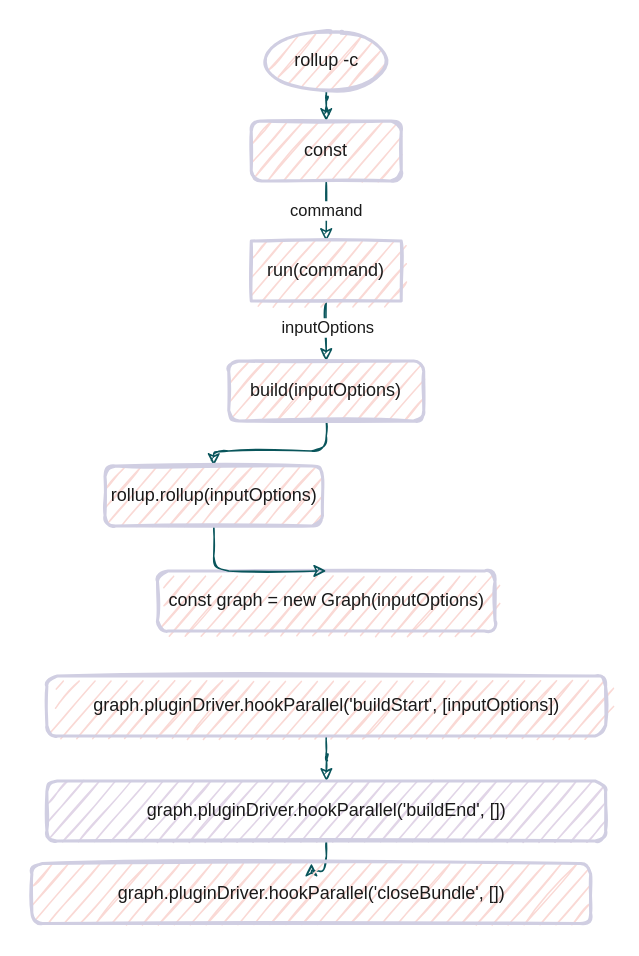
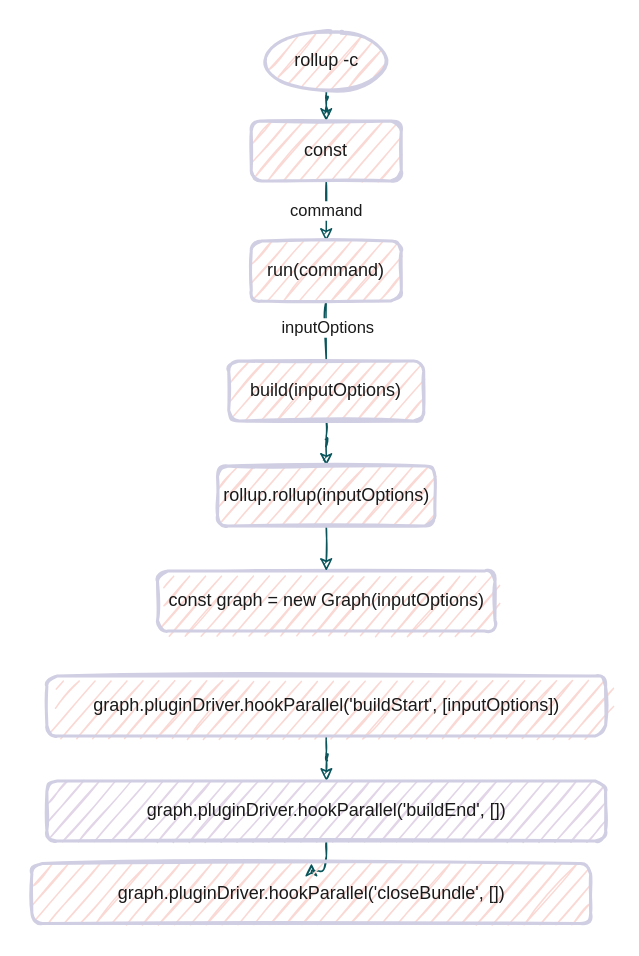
(326, 271) -> (326, 271)
(326, 349) -> (326, 353)
(214, 496) -> (326, 496)
